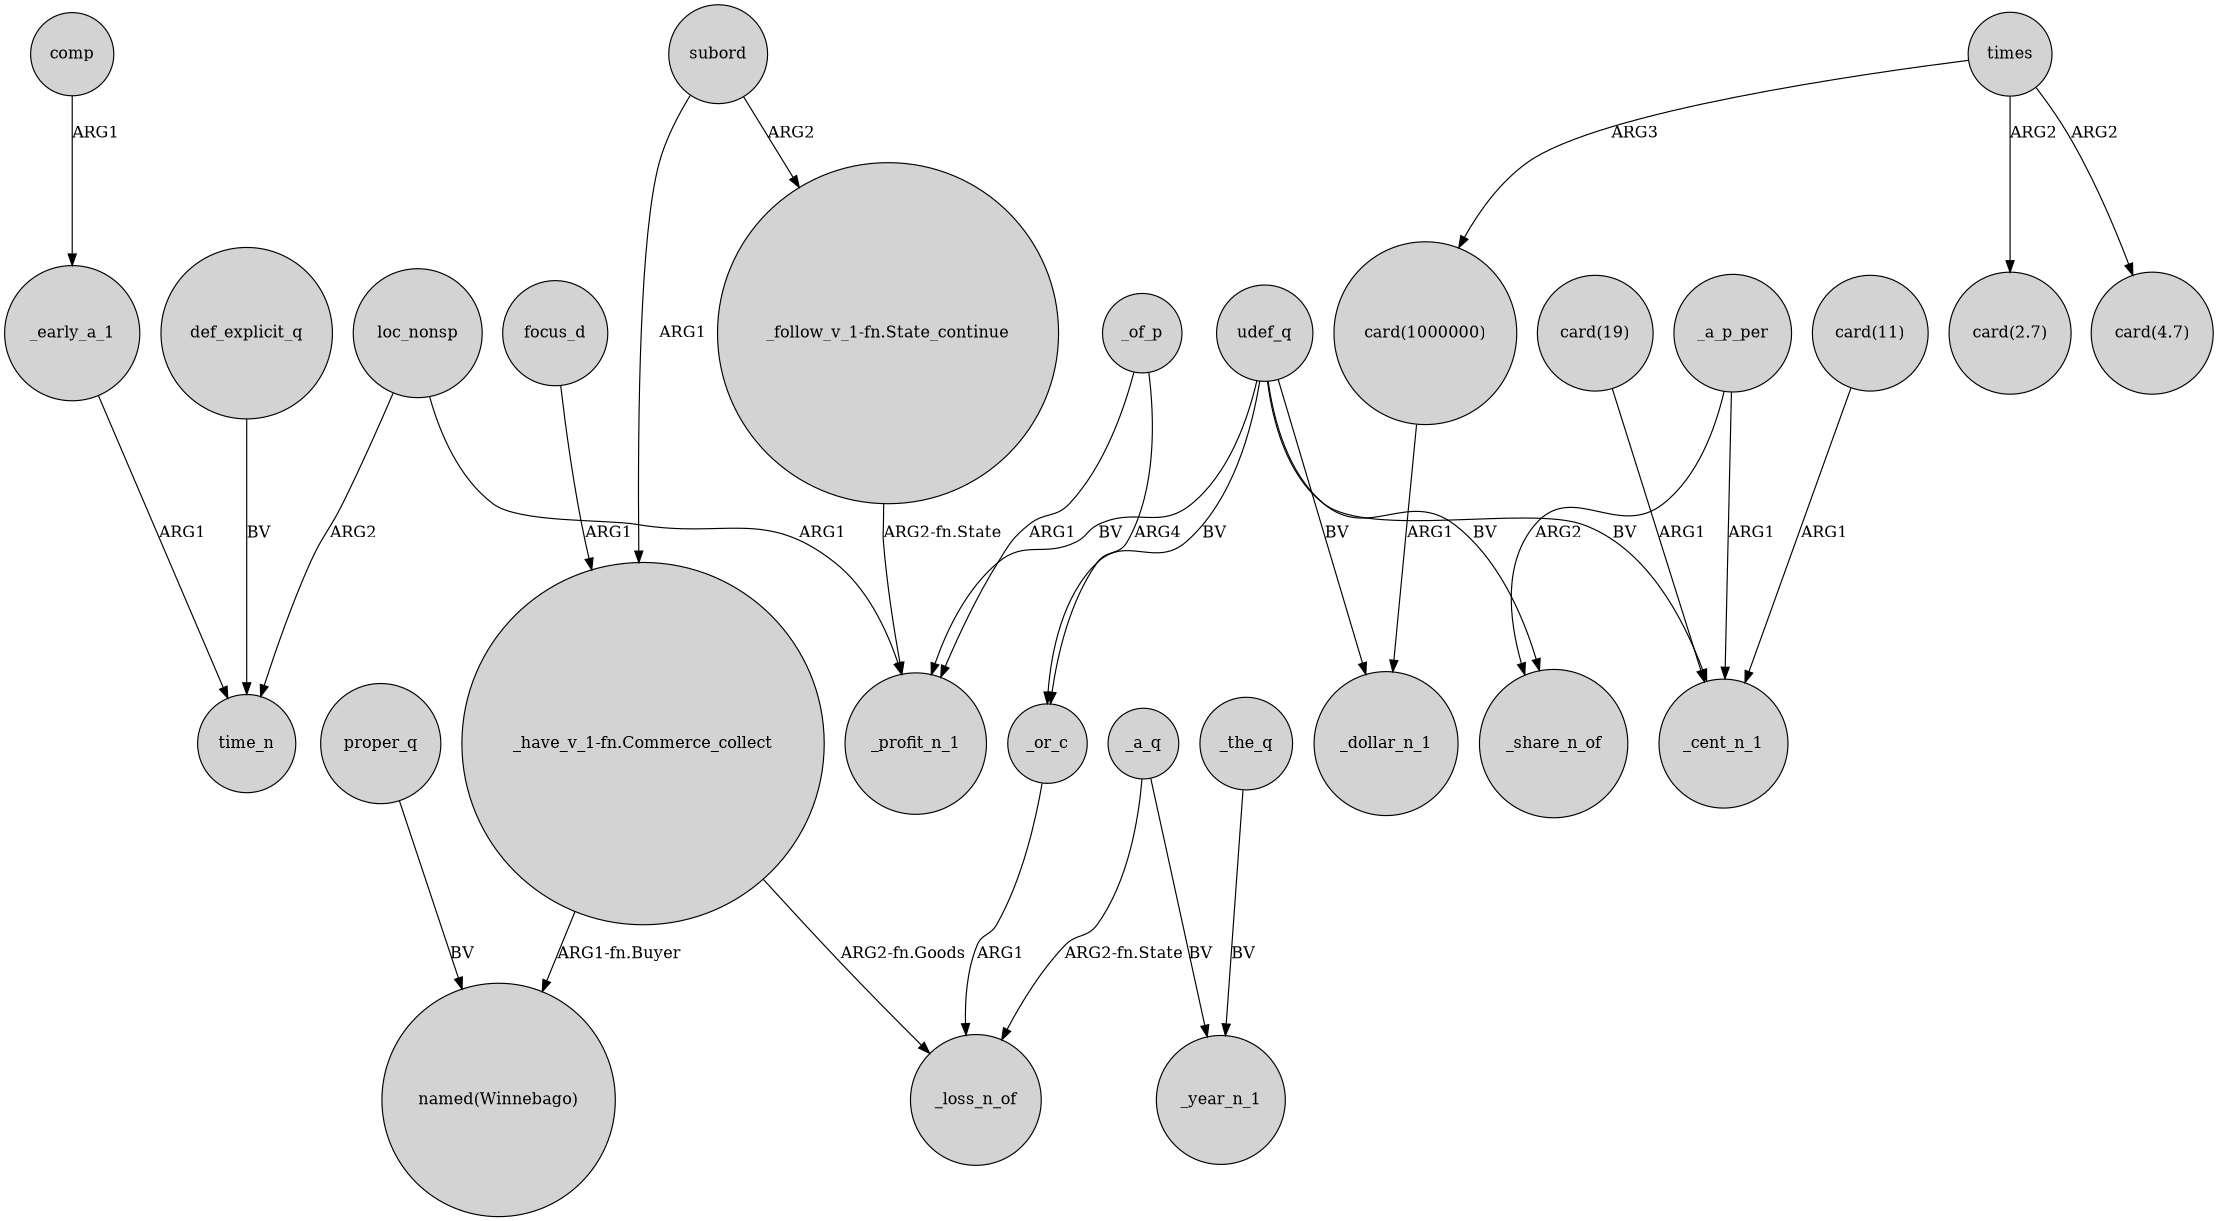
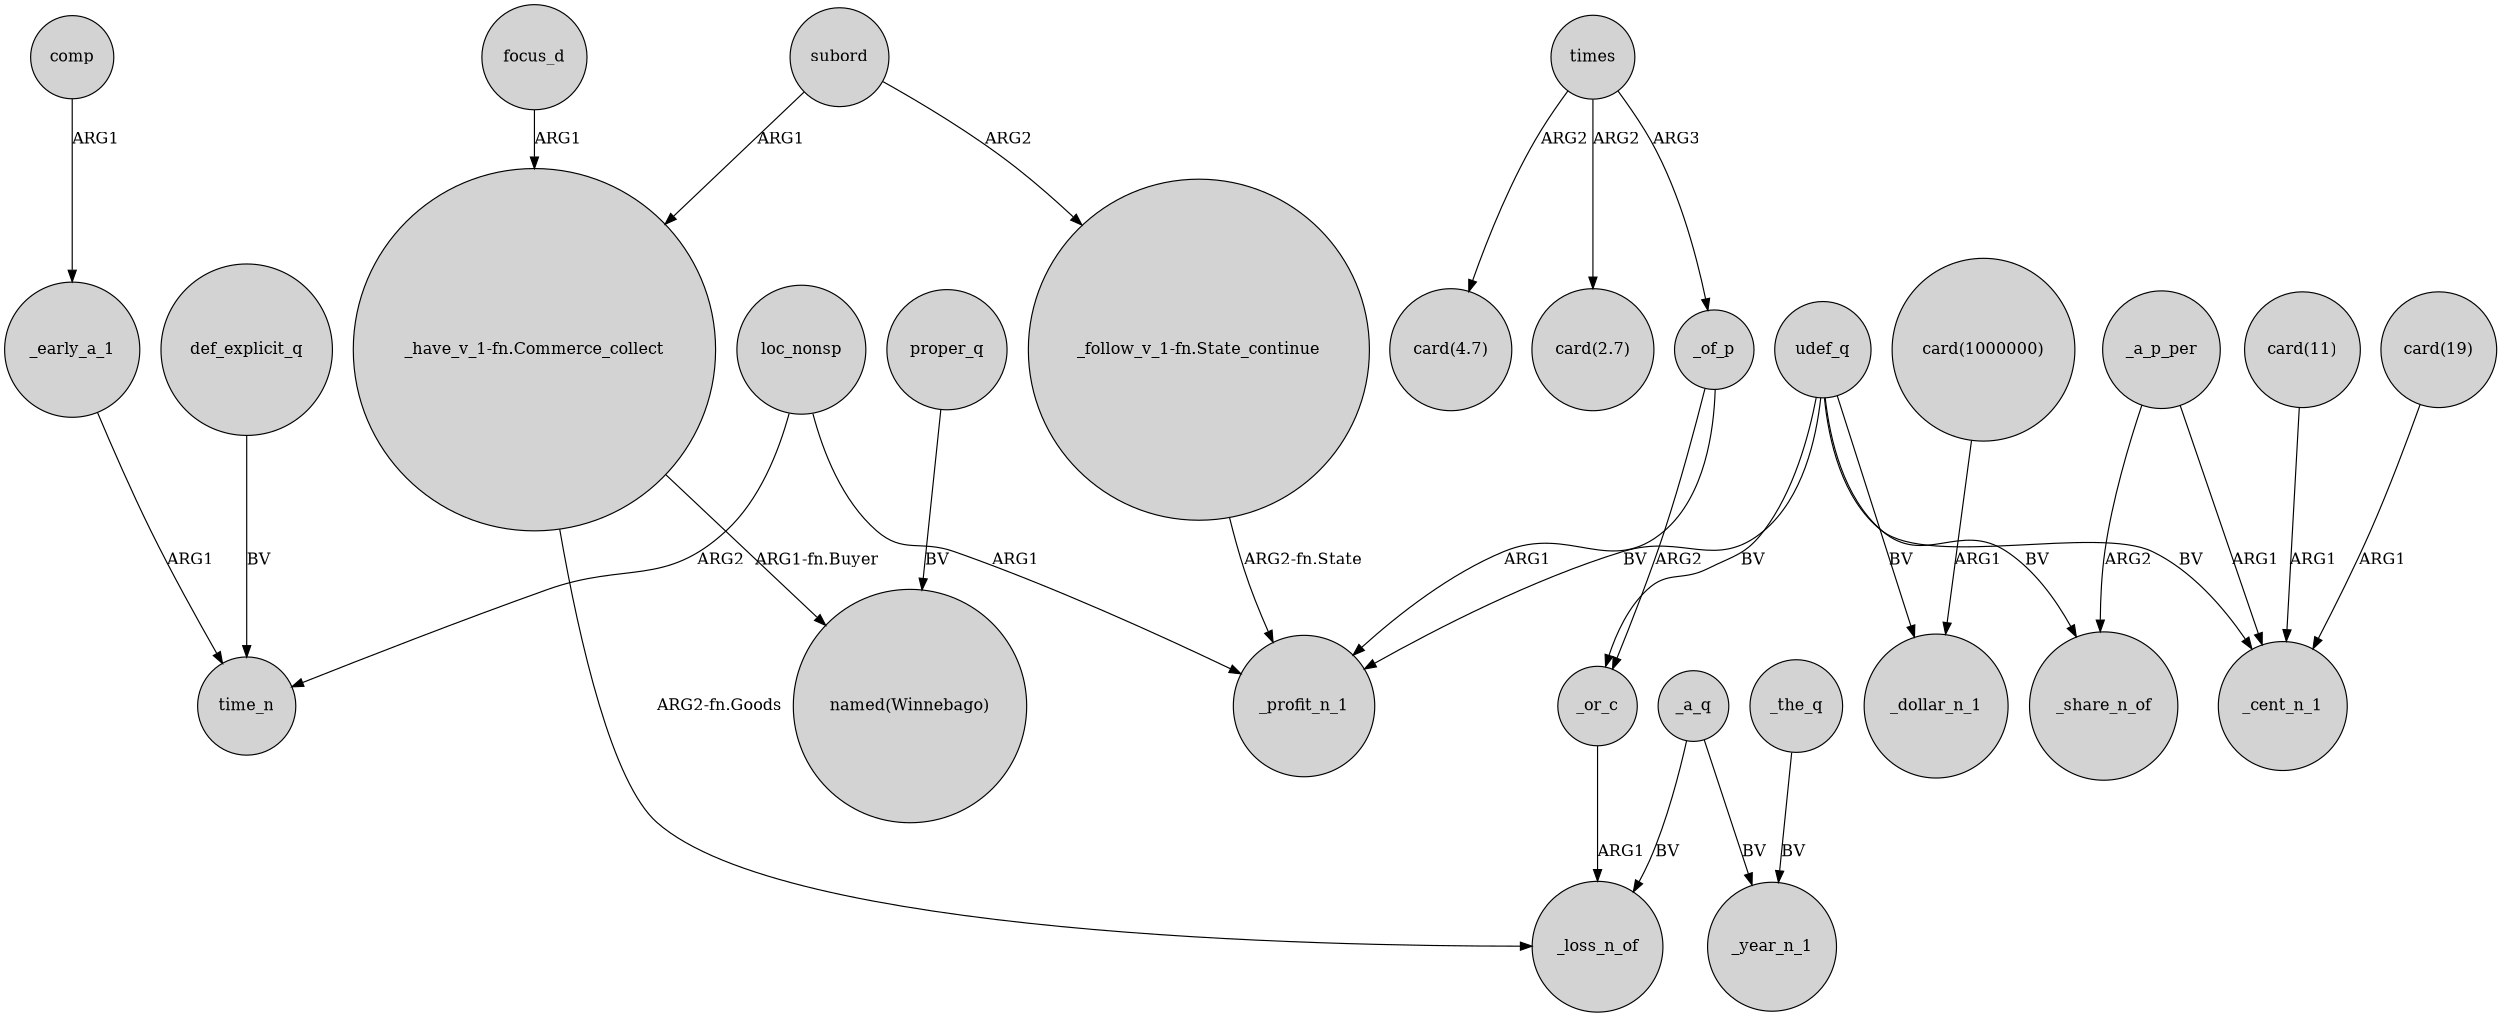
(1695, 106) -> (1674, 190)
(1158, 533) -> (1679, 560)
(1124, 954) -> (1667, 852)
